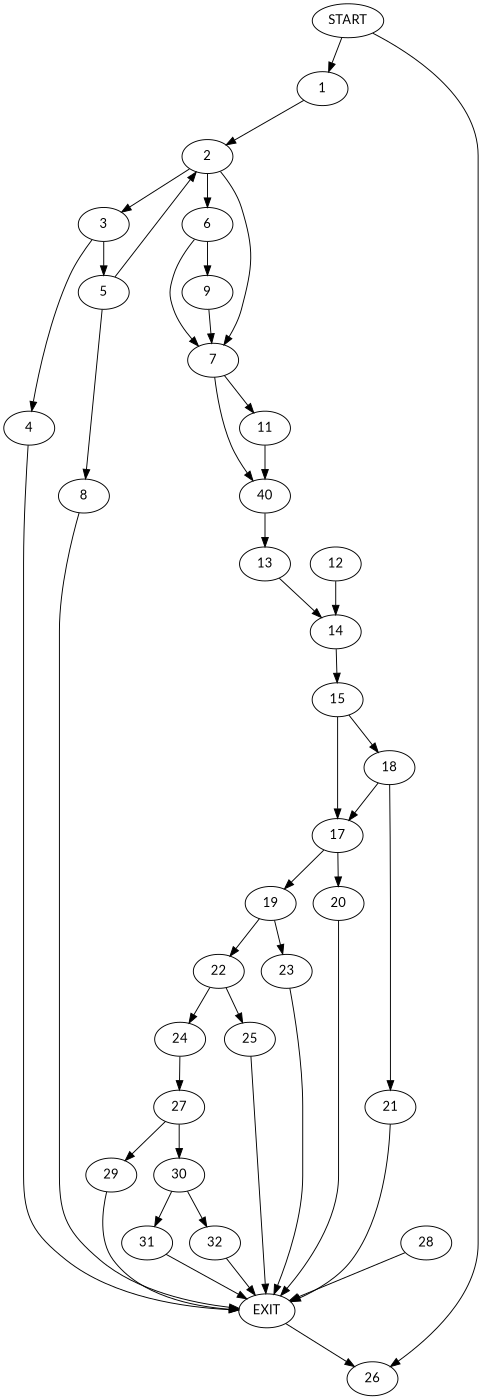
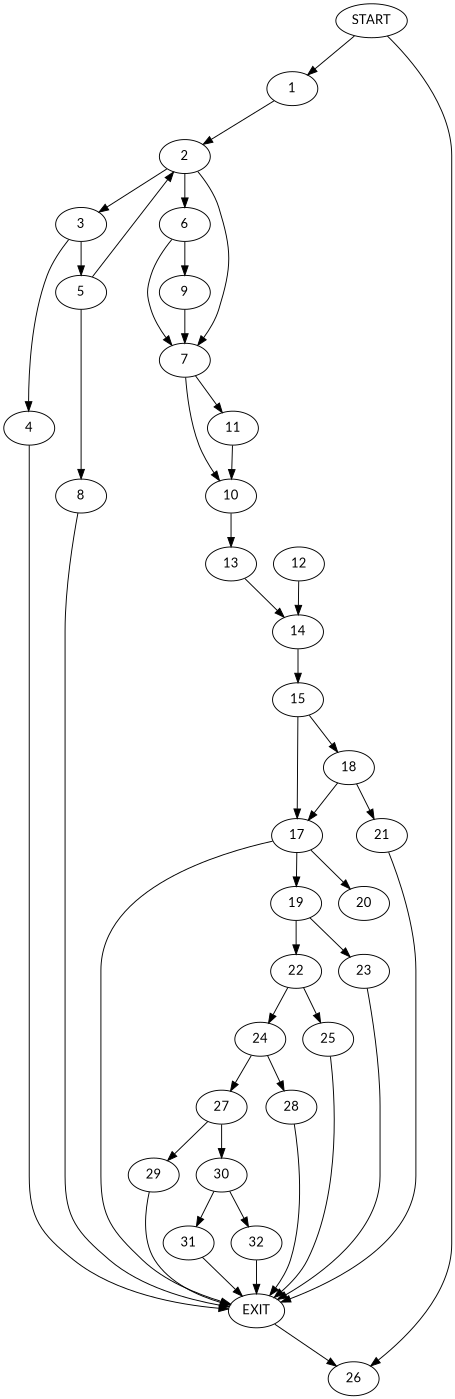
(265, 496) -> (231, 496)
none -> (274, 1069)
(339, 1111) -> (101, 1052)
